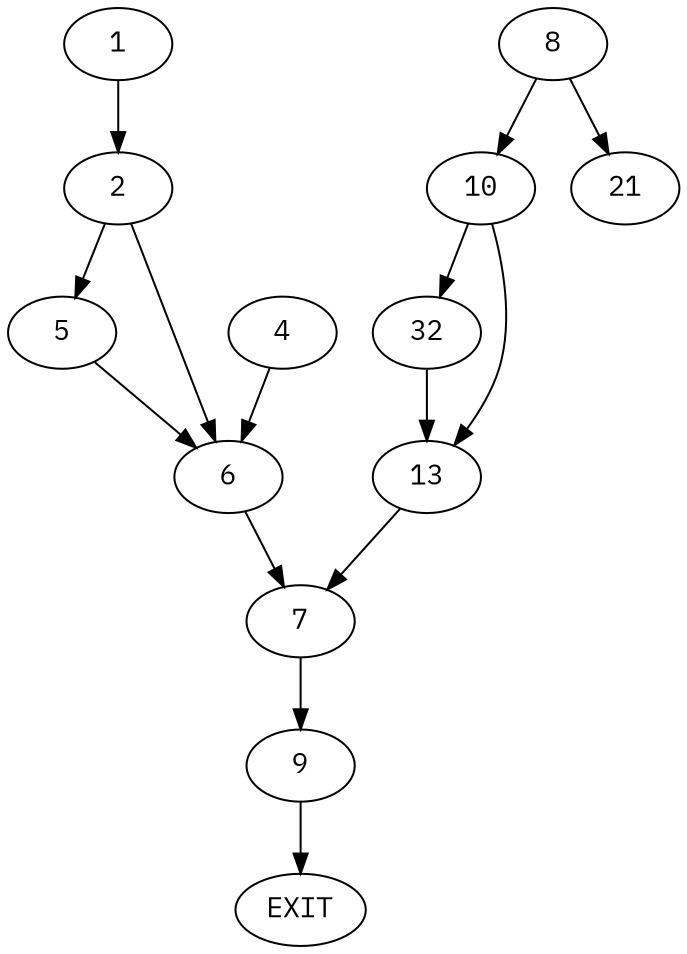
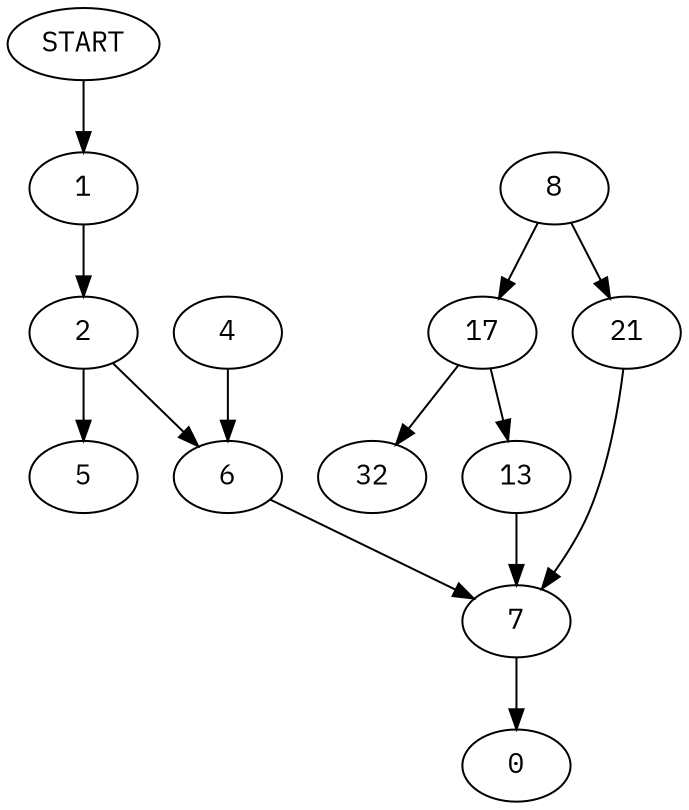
none -> (84, 44)
(481, 188) -> (482, 333)
(427, 395) -> none
(138, 399) -> none
none -> (602, 475)
(301, 766) -> (516, 766)
(301, 910) -> none
